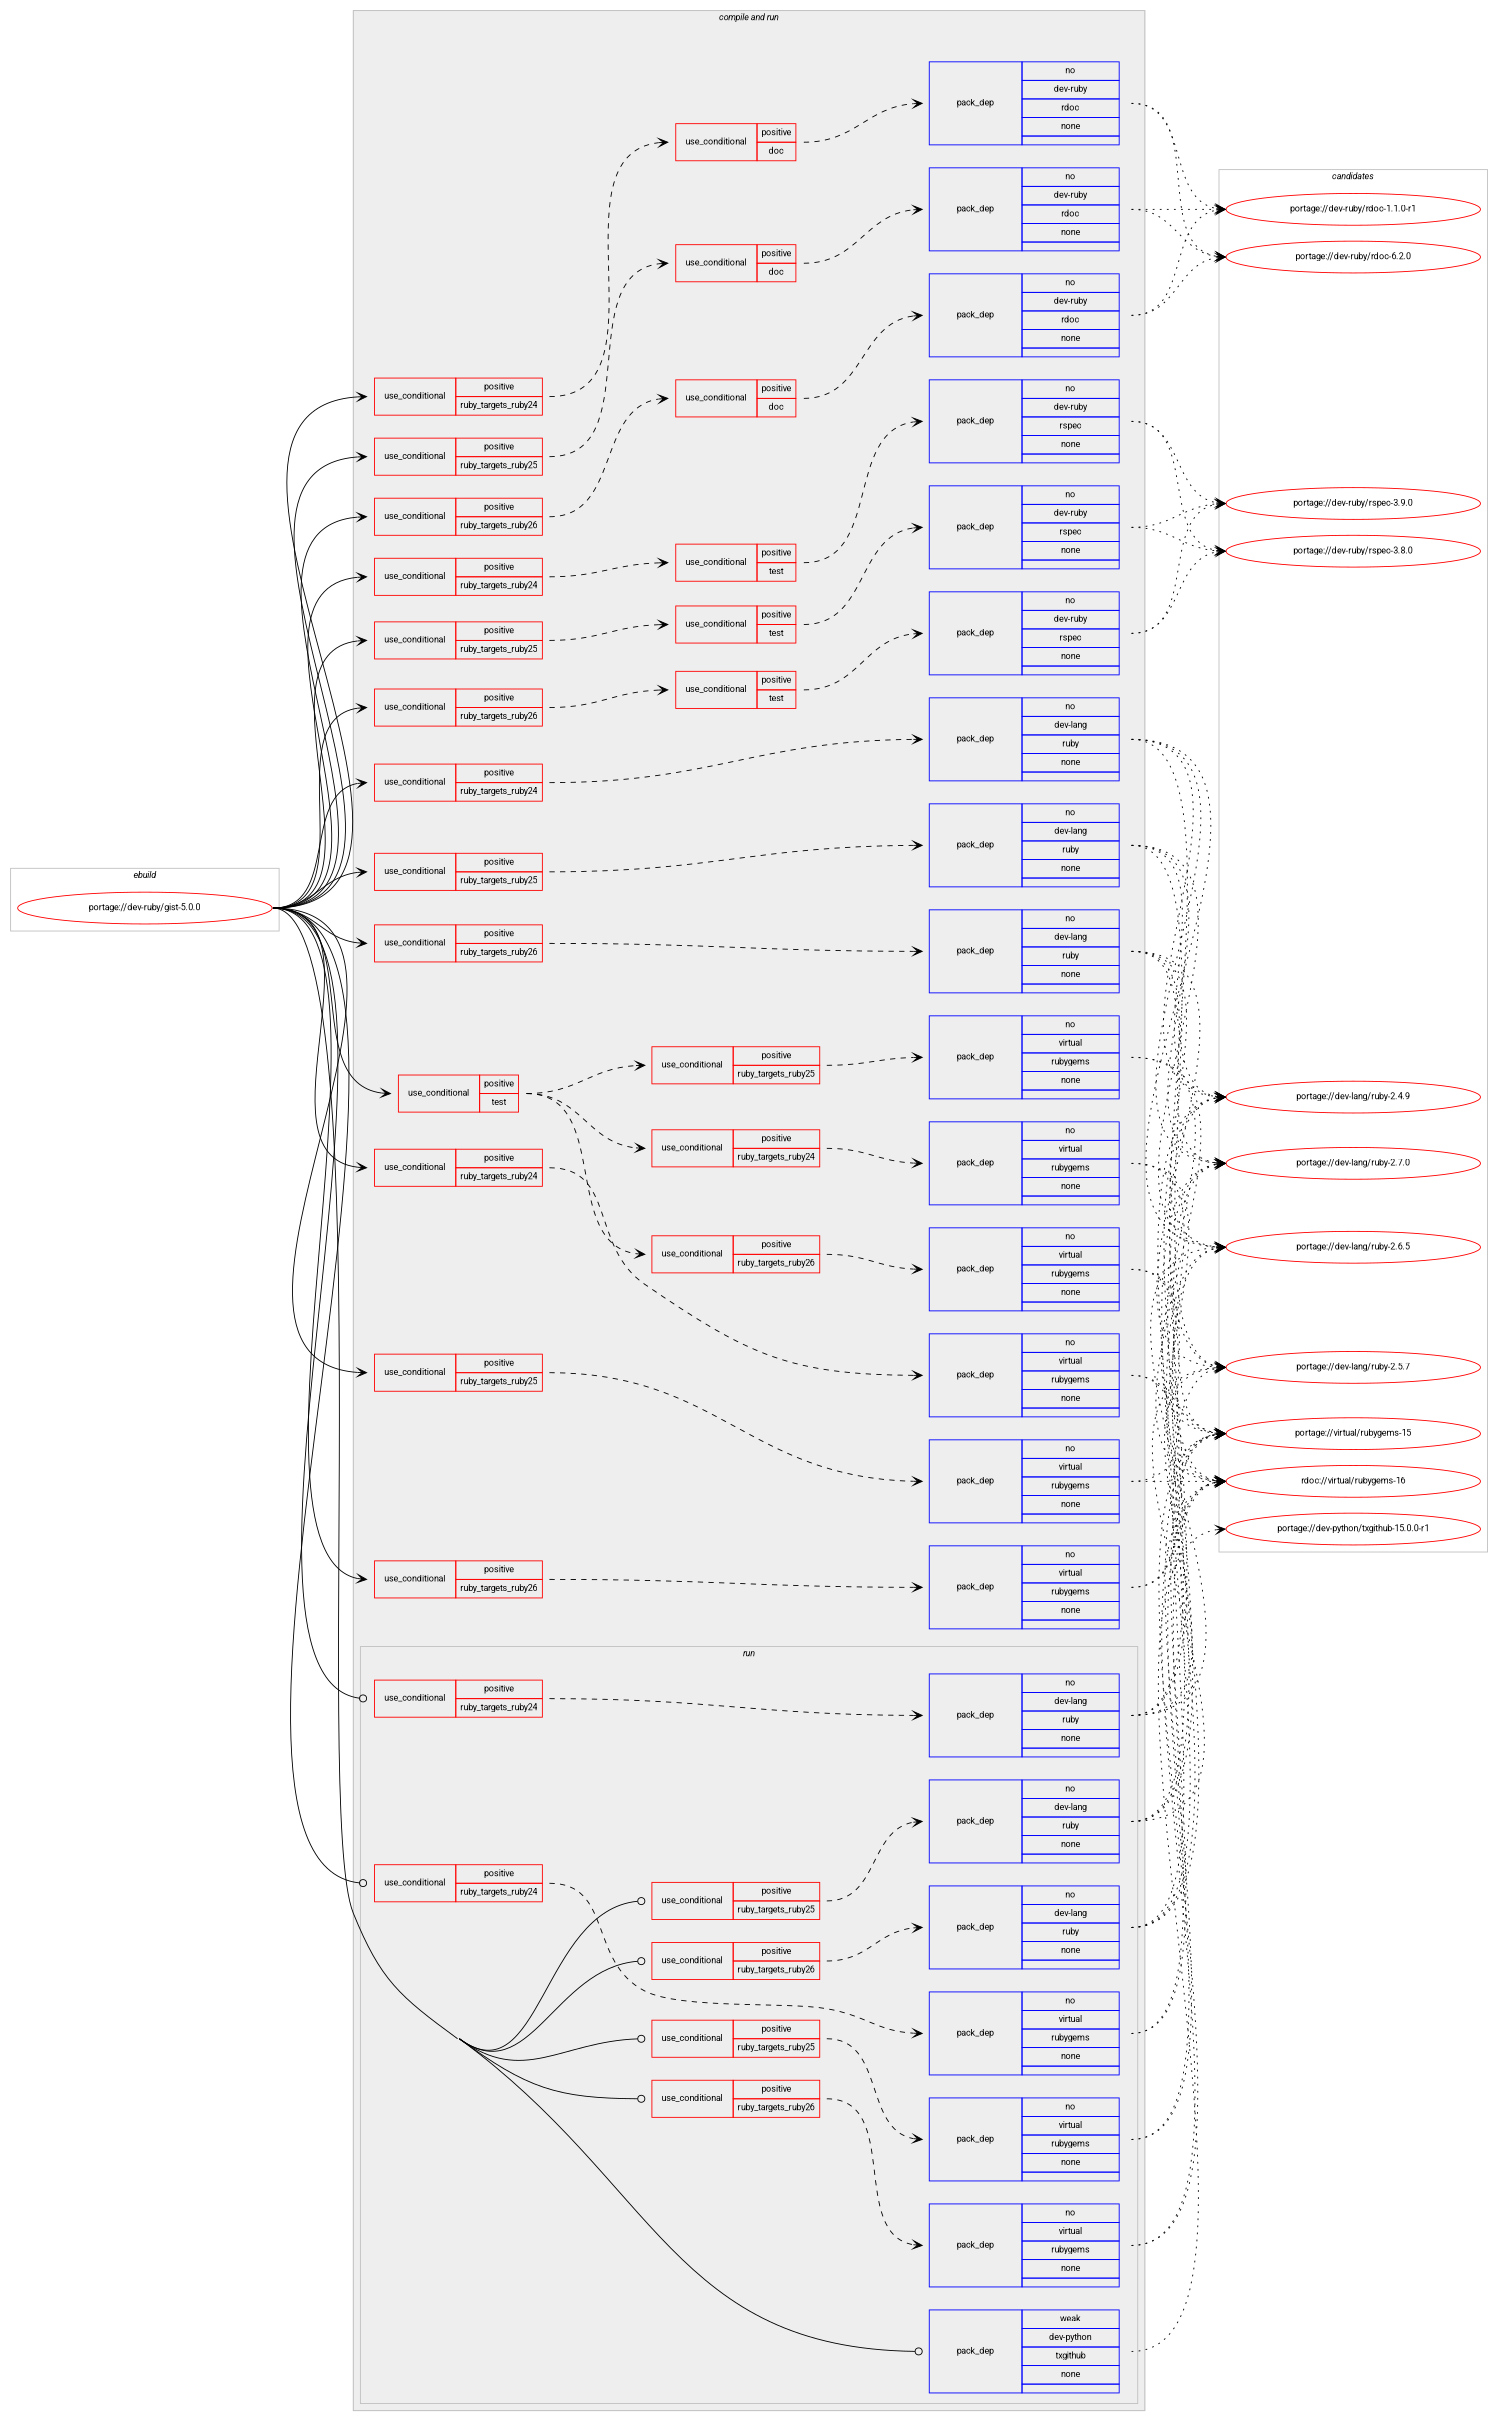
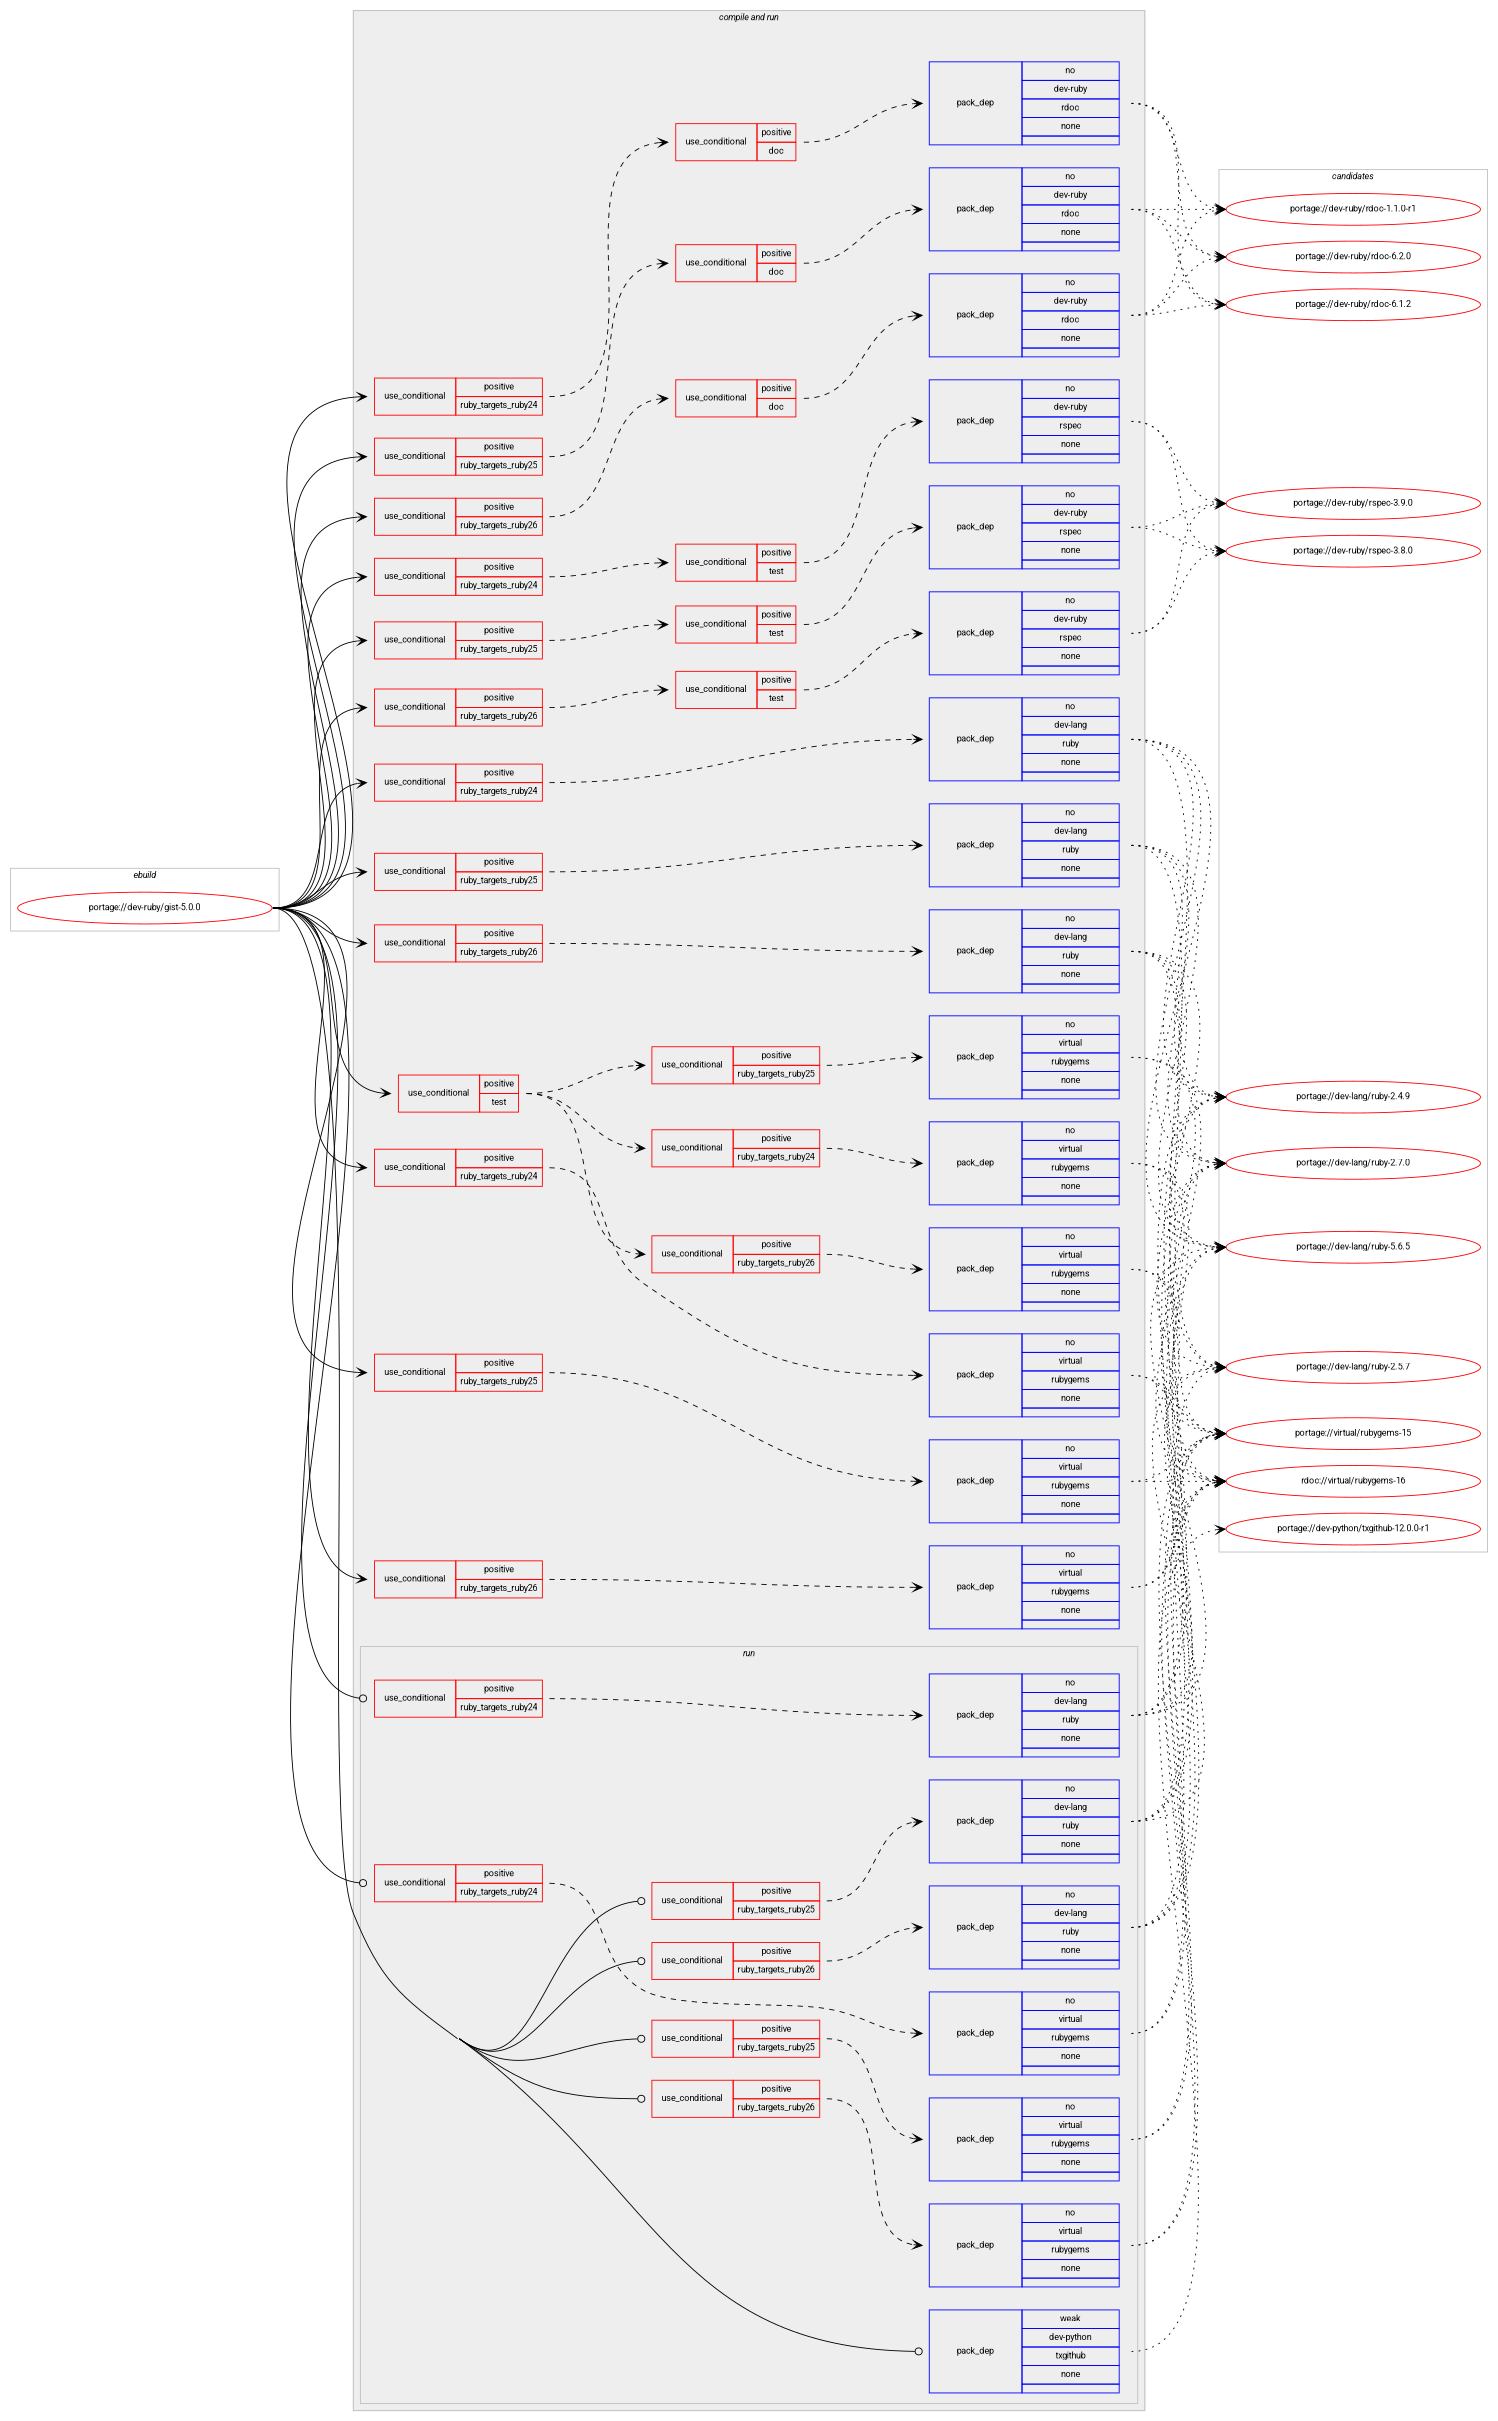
none -> (1353, 305)
(1353, 1247) -> (1353, 1247)
(1353, 1529) -> (1353, 1529)
